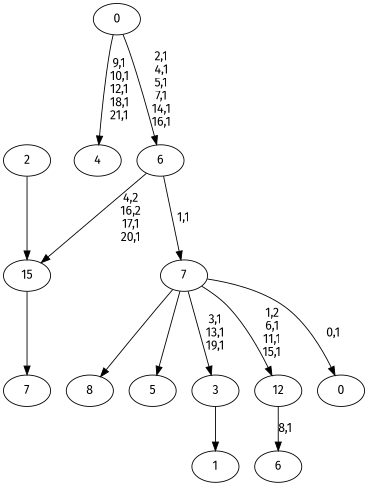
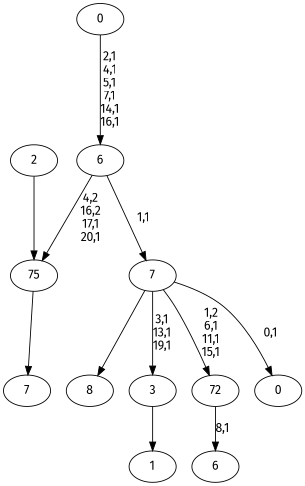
(98, 160) -> none
(27, 276) -> (34, 276)
(153, 391) -> none
(278, 391) -> (215, 391)
